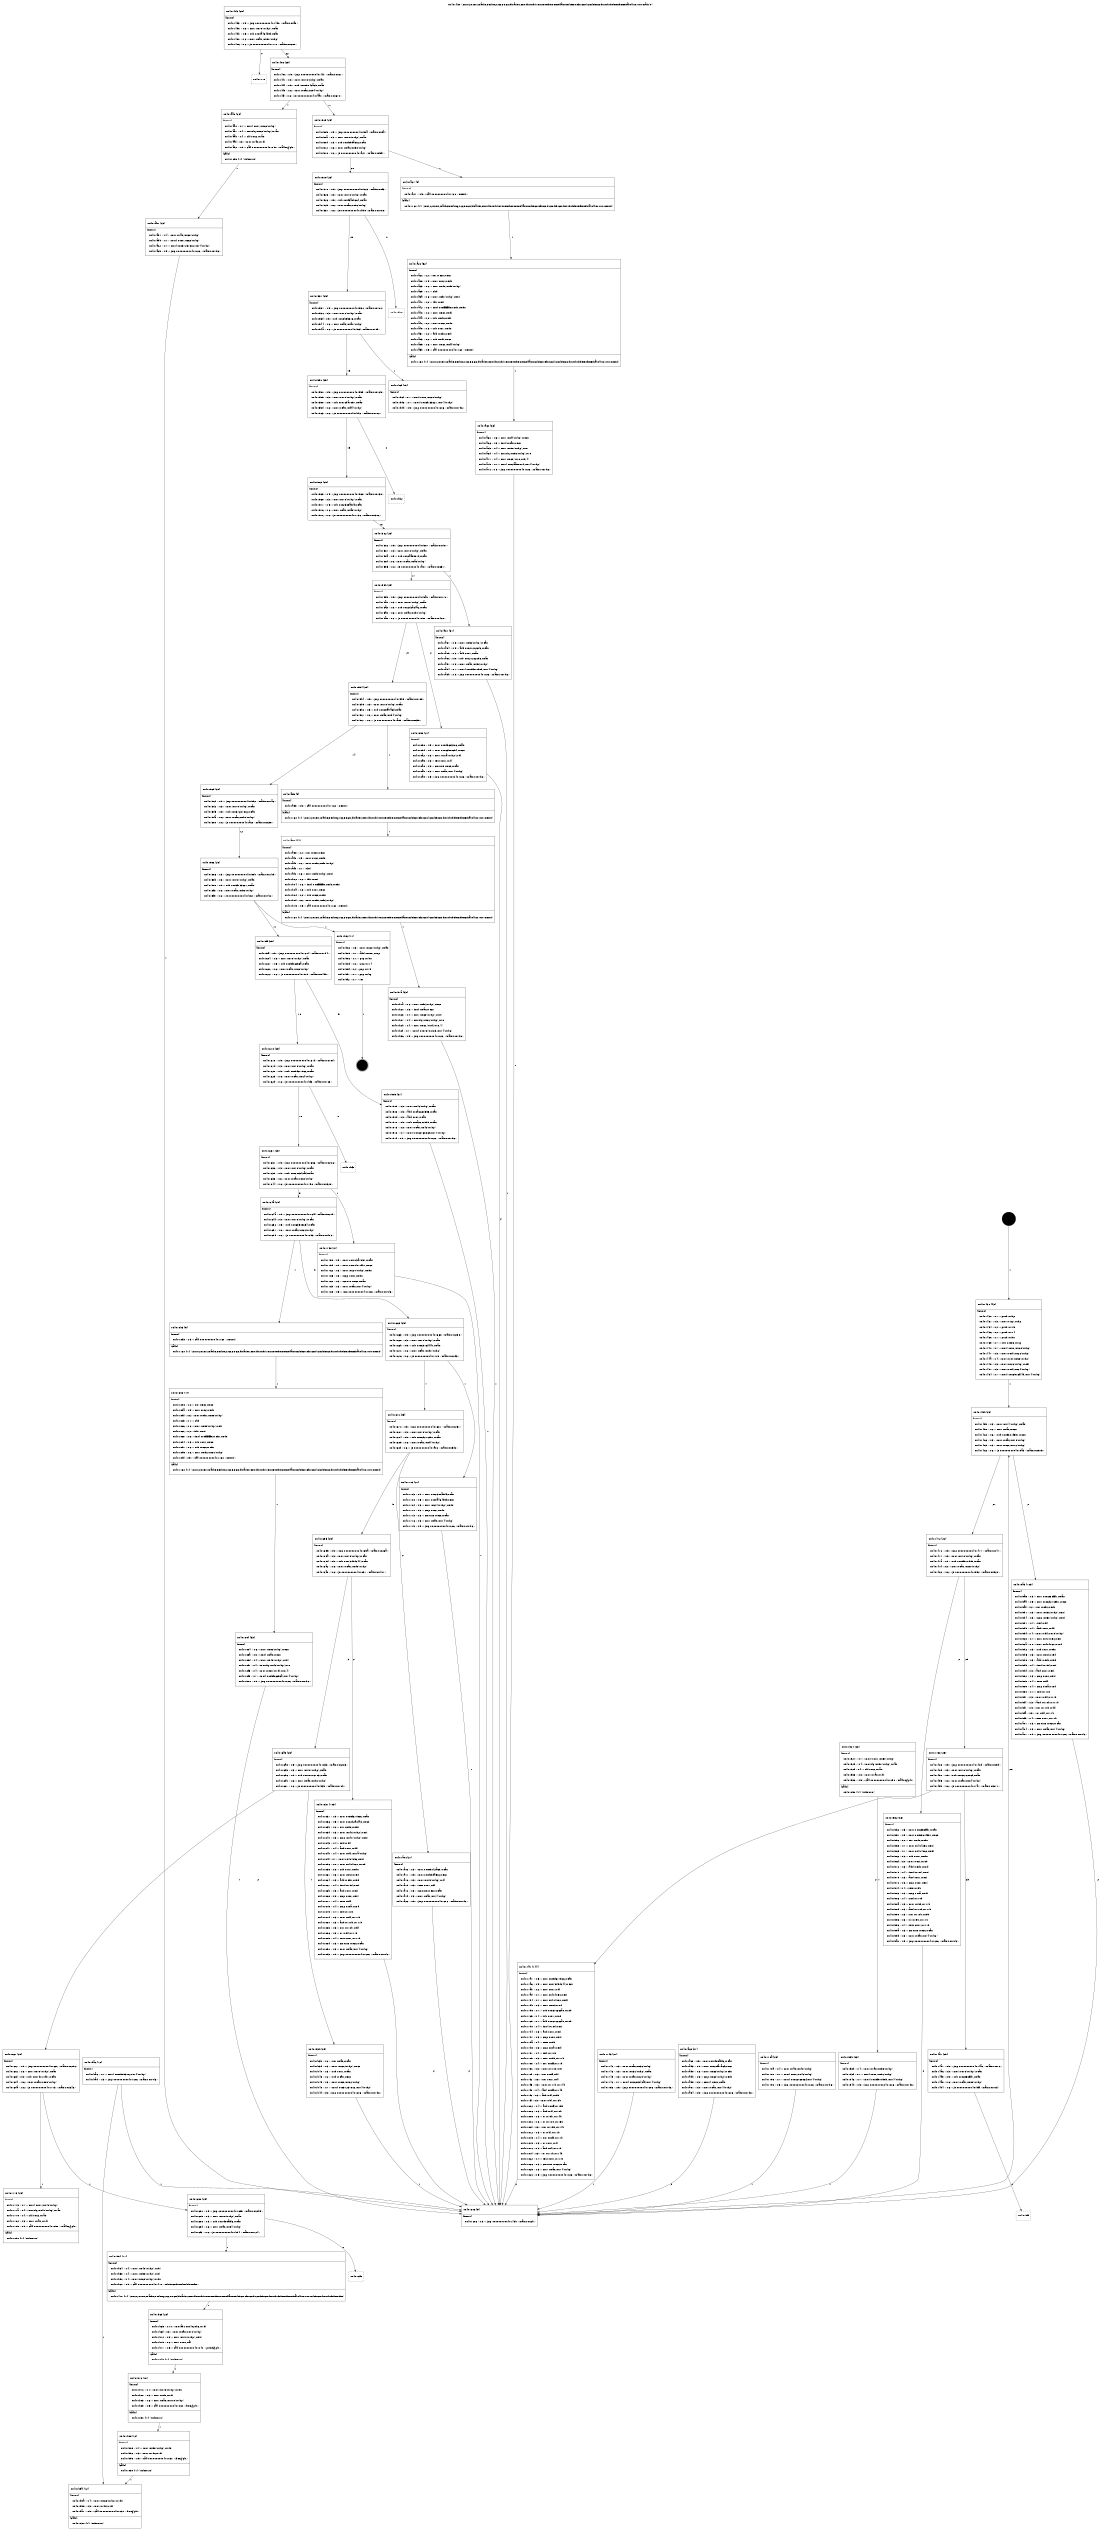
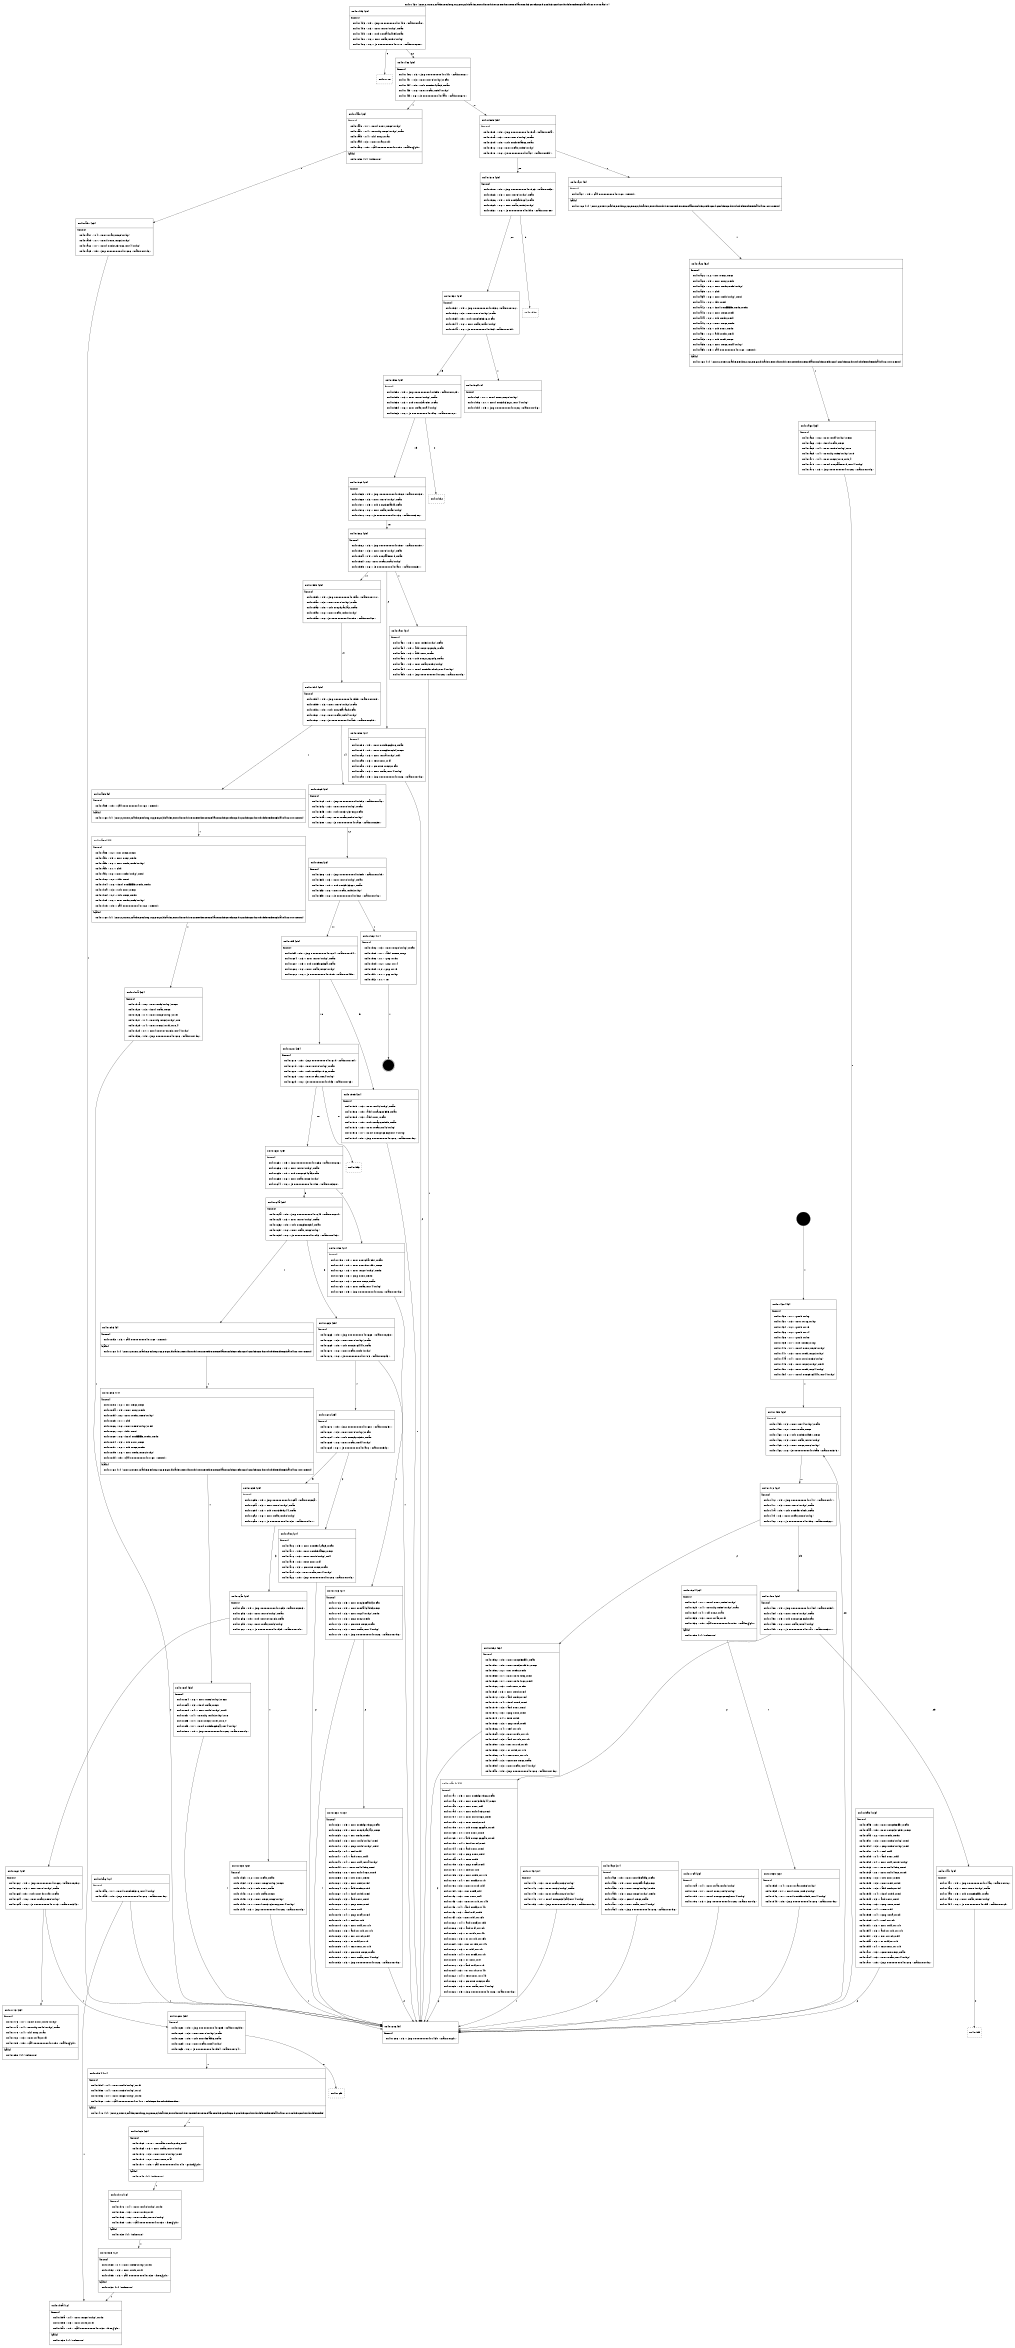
(429, 675) -> (387, 649)
(1024, 1517) -> none
(352, 1687) -> (364, 1723)
